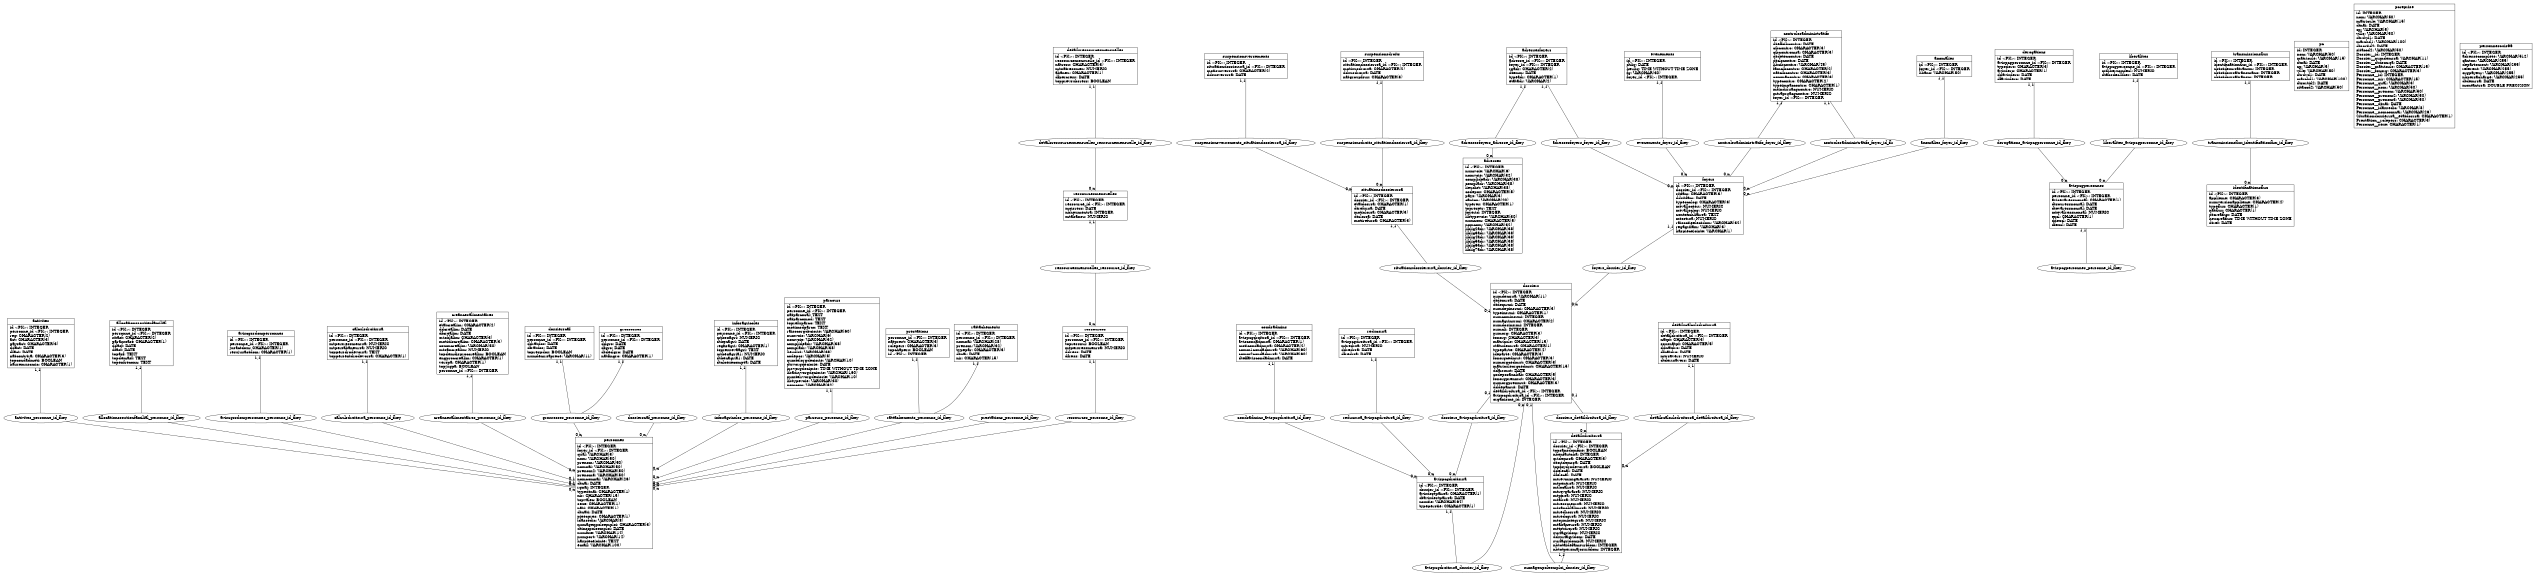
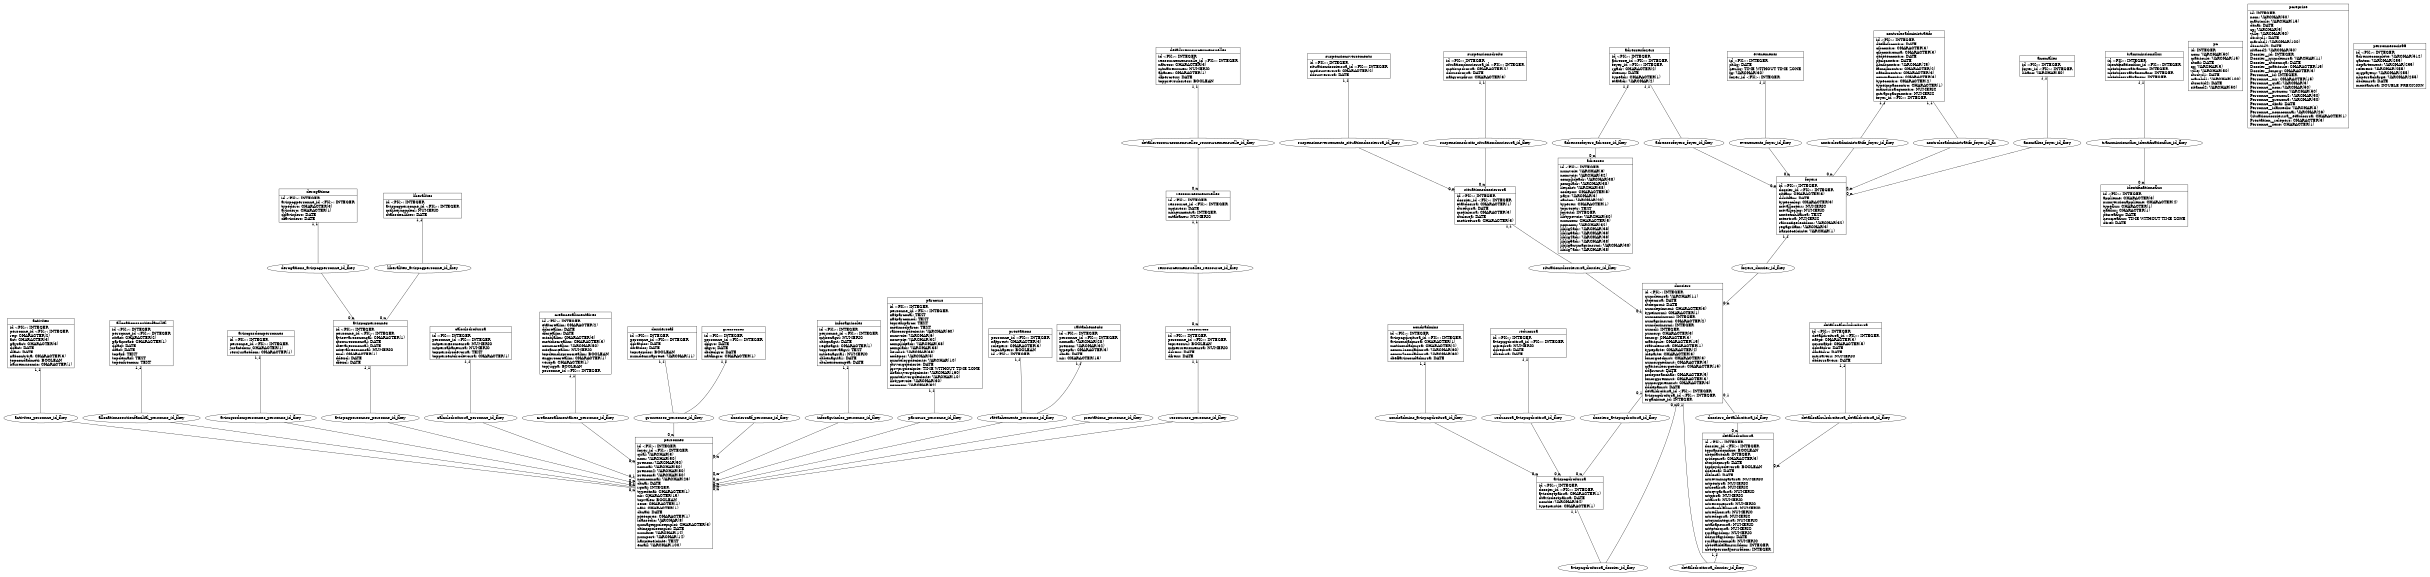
(1490, 246) -> (1595, 246)
none -> (512, 453)
(1560, 568) -> (1713, 568)
